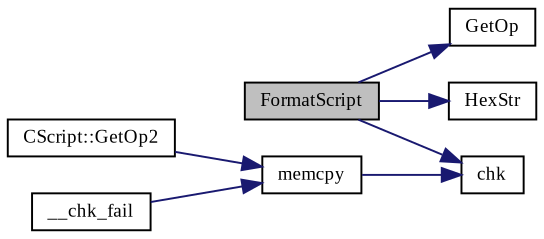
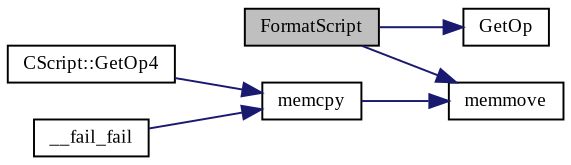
(493, 101) -> none
(91, 138) -> (91, 64)
(493, 175) -> (506, 101)
(91, 212) -> (91, 138)
